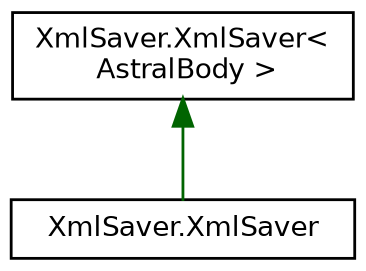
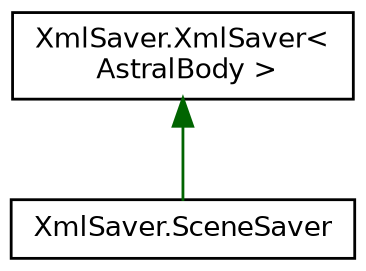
(183, 229) -> (183, 229)
